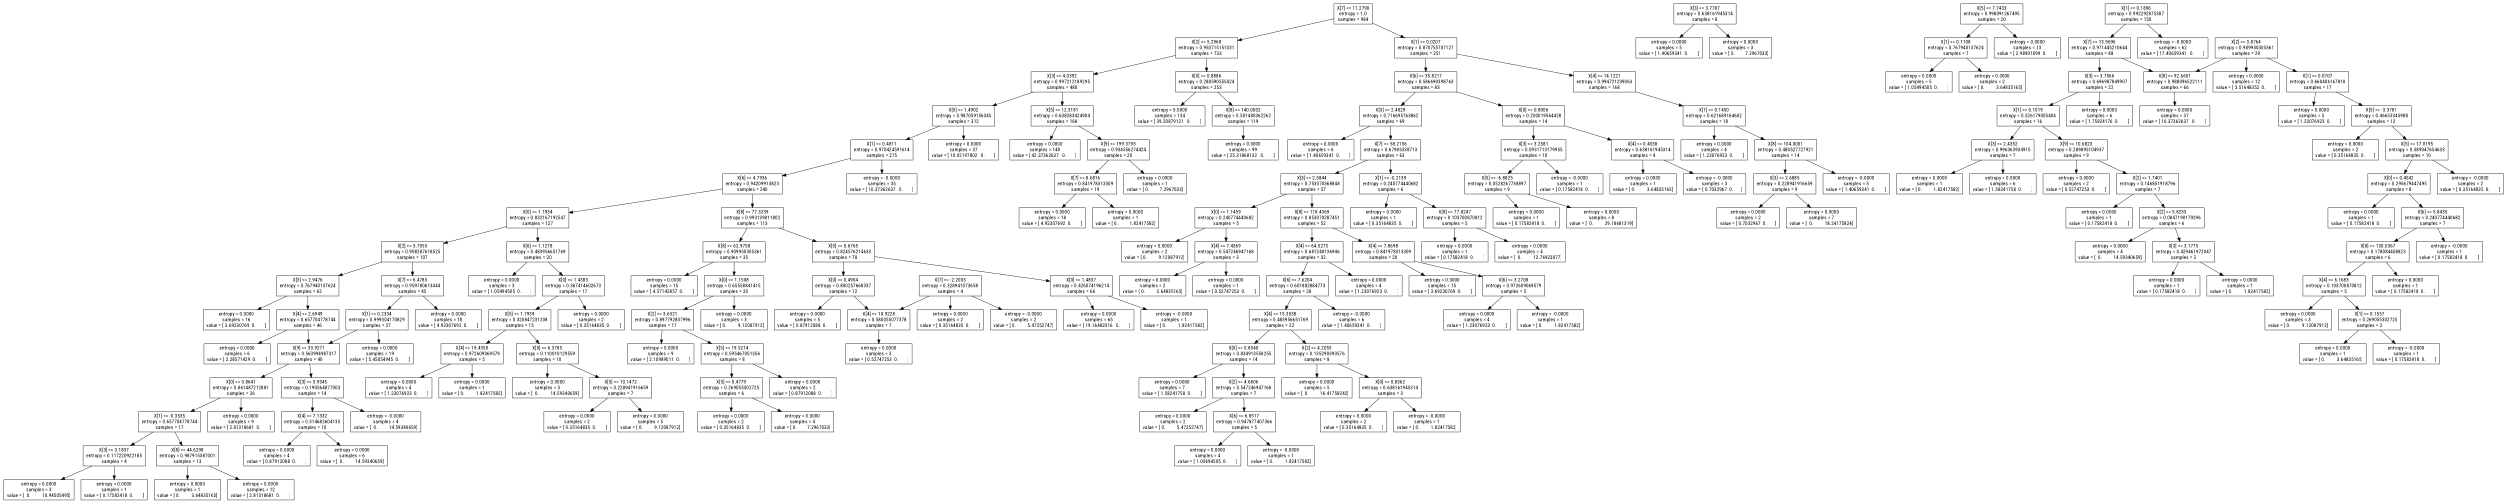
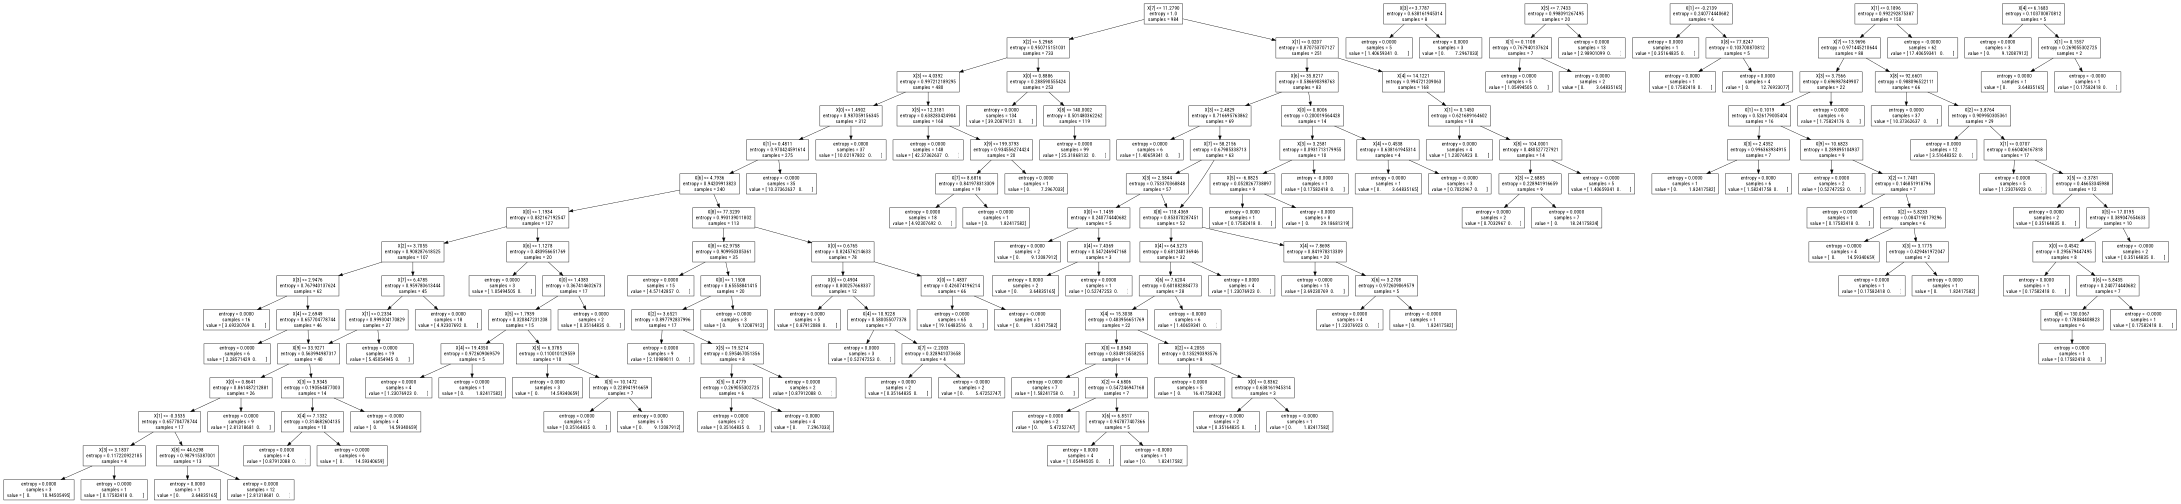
(2212, 64) -> (1941, 98)
(1391, 165) -> (1199, 183)
(2358, 268) -> none
(916, 302) -> (904, 336)
